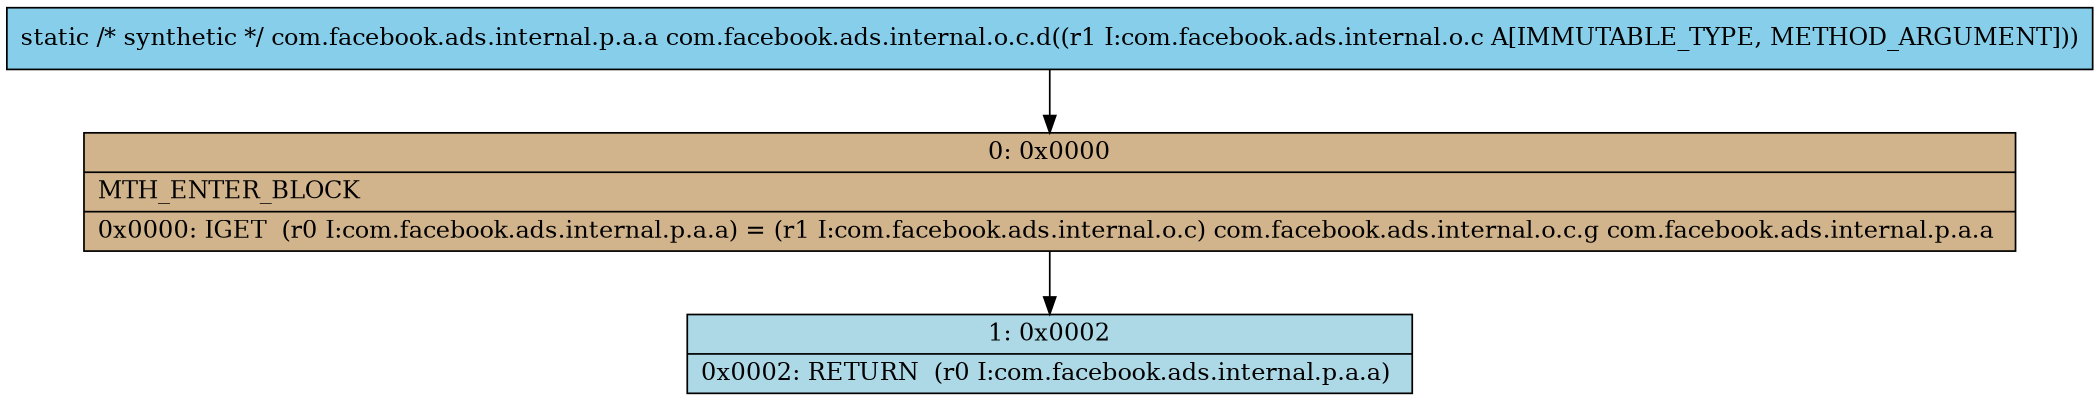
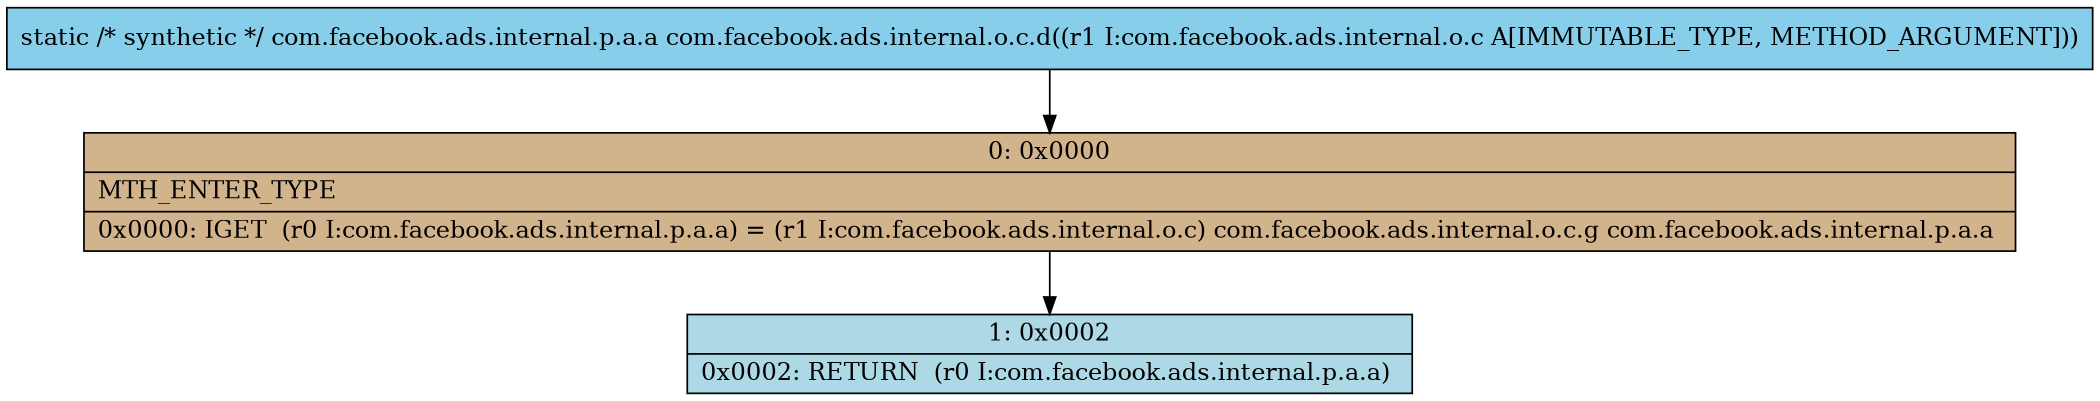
(230, 191) -> (218, 191)
